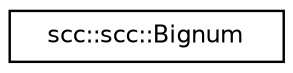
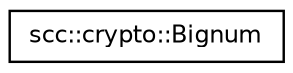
(147, 36) -> (147, 36)
